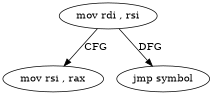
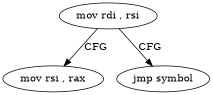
(151, 47) -> (150, 47)
